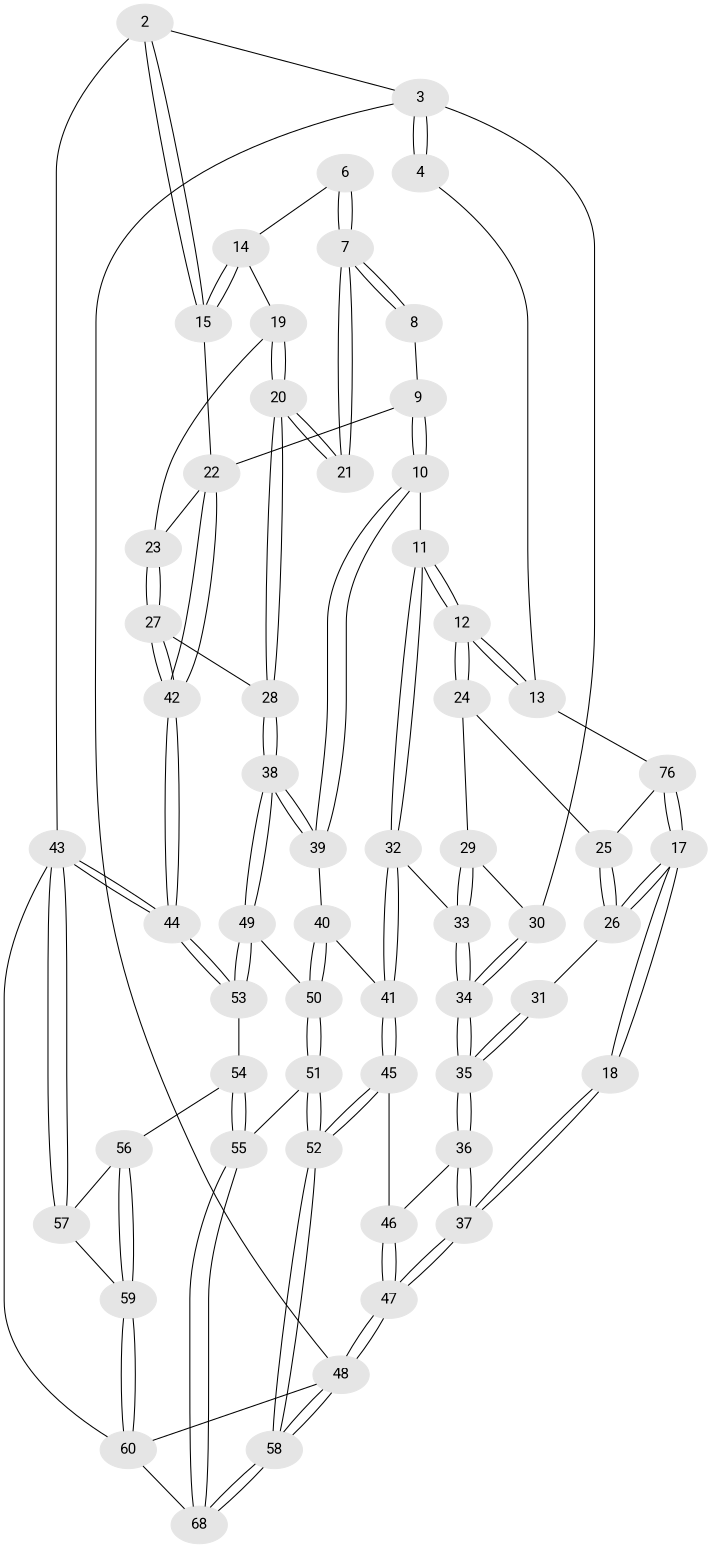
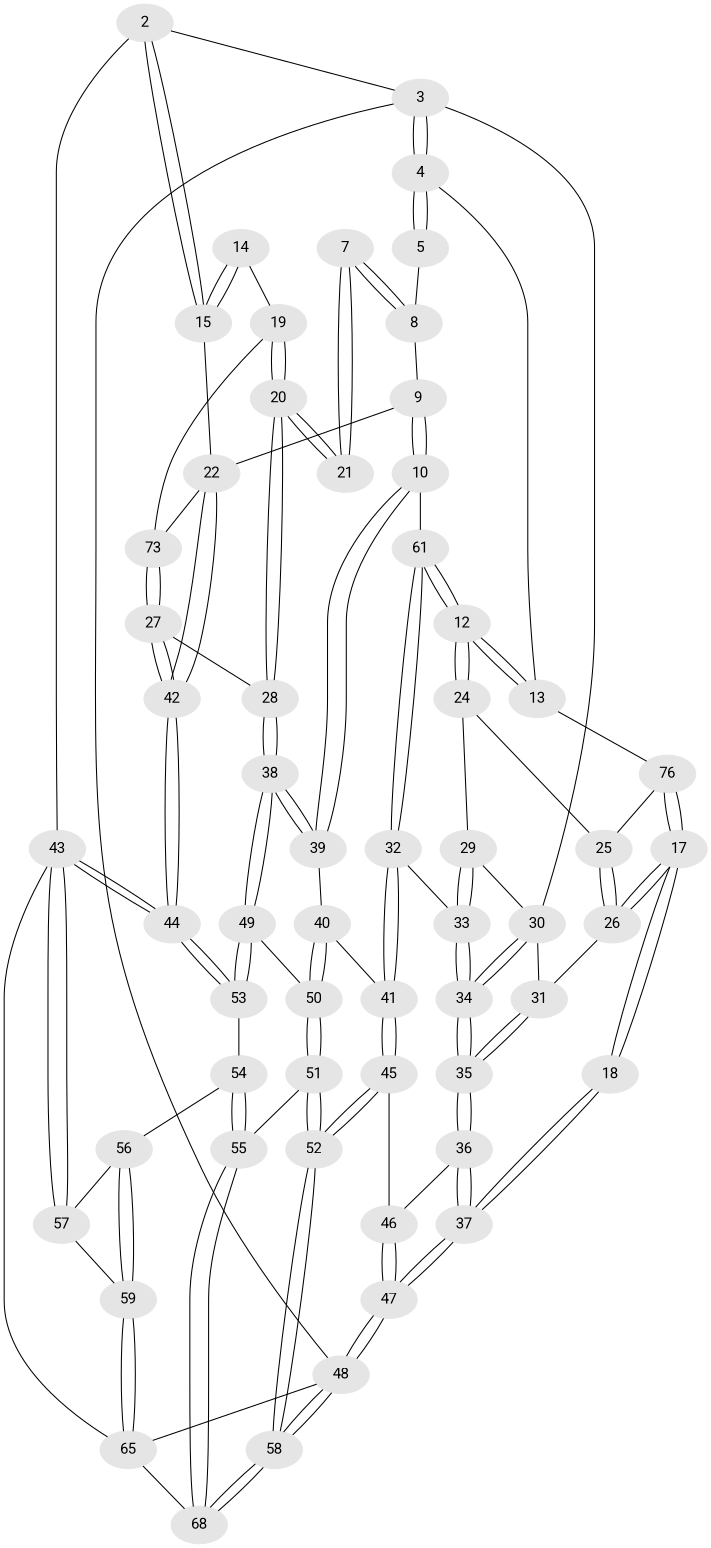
(345, 173) -> none
none -> (420, 248)
(153, 549) -> (153, 549)
(420, 549) -> (420, 549)
none -> (538, 962)
(128, 1450) -> (128, 1450)
